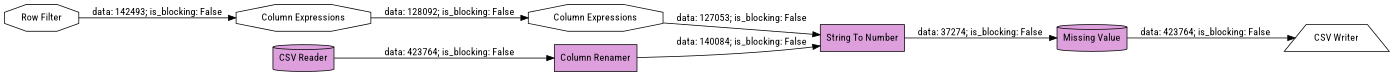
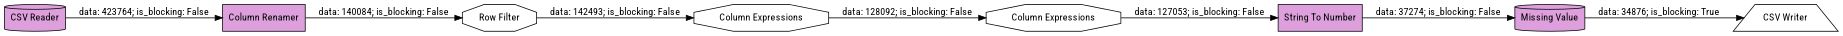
(1206, 32) -> (1659, 12)
(725, 54) -> (380, 18)
